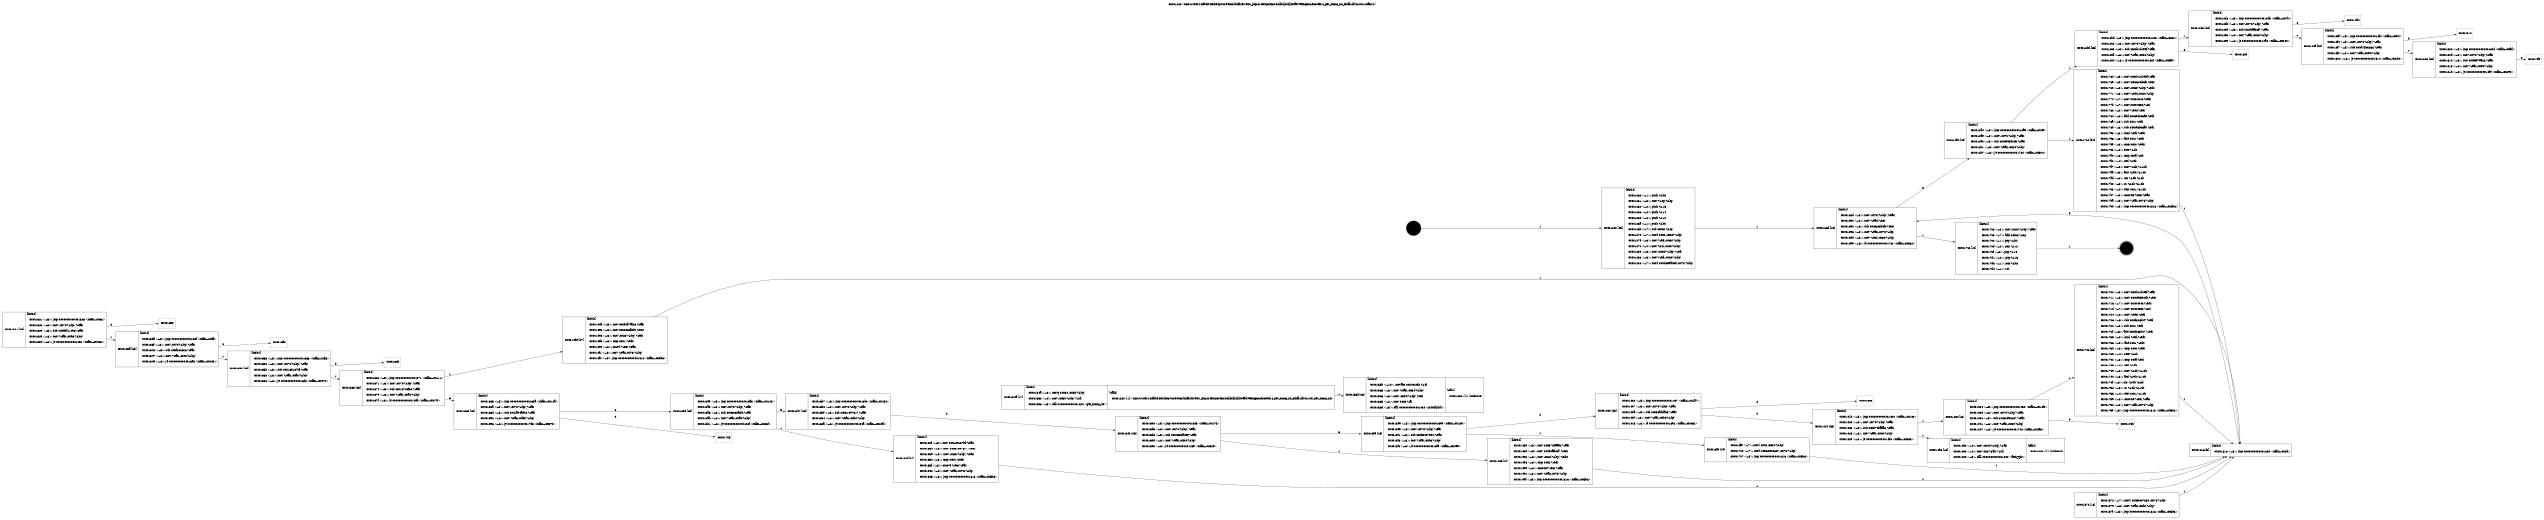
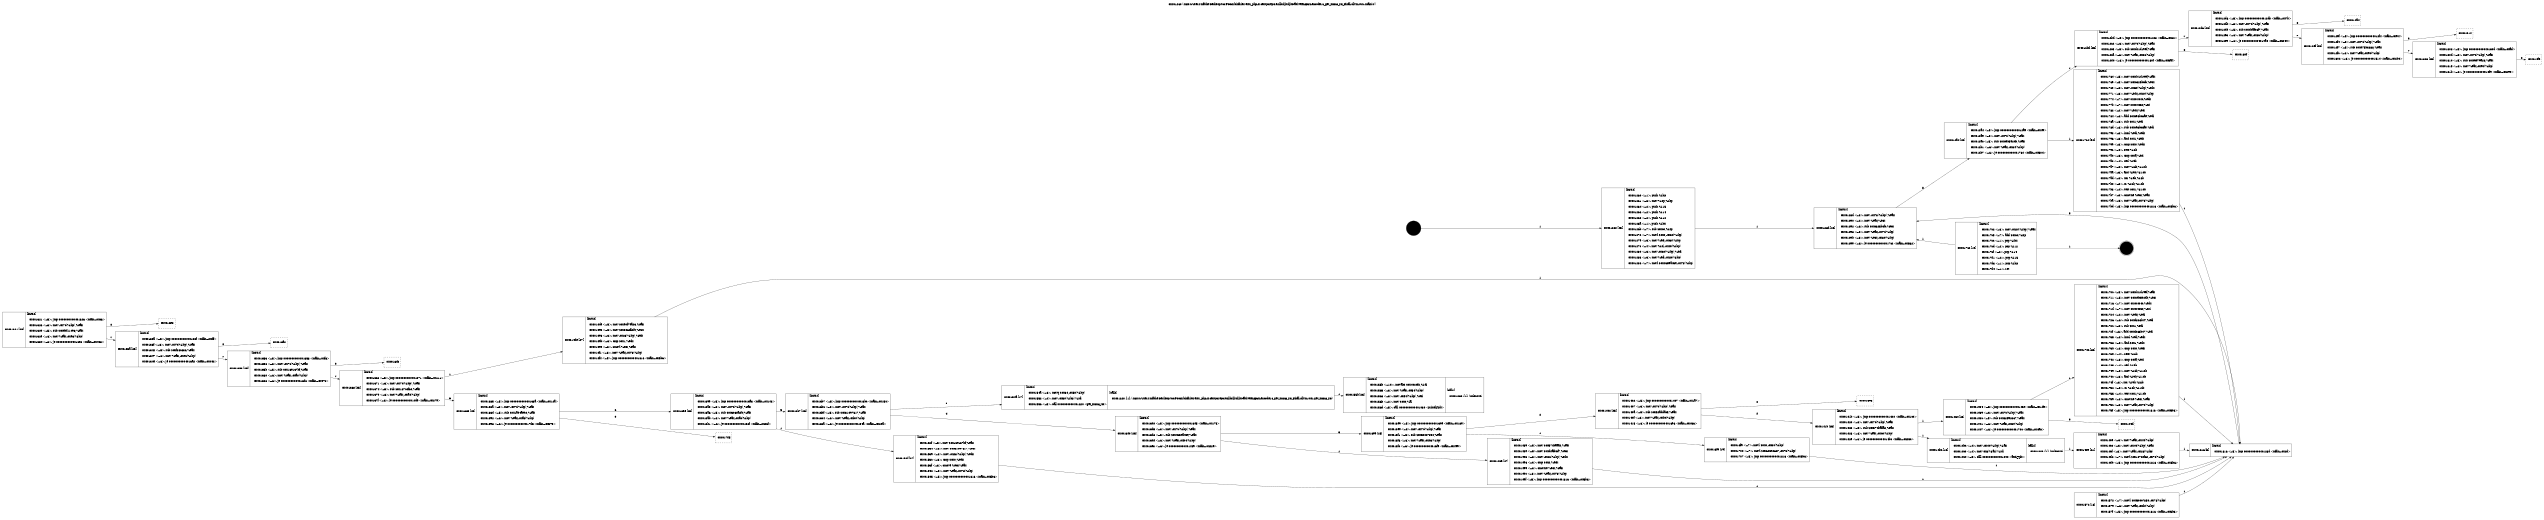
(1935, 239) -> (1937, 243)
none -> (945, 407)
none -> (2127, 450)
